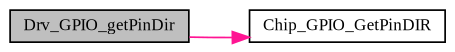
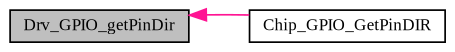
(211, 37) -> (228, 15)
